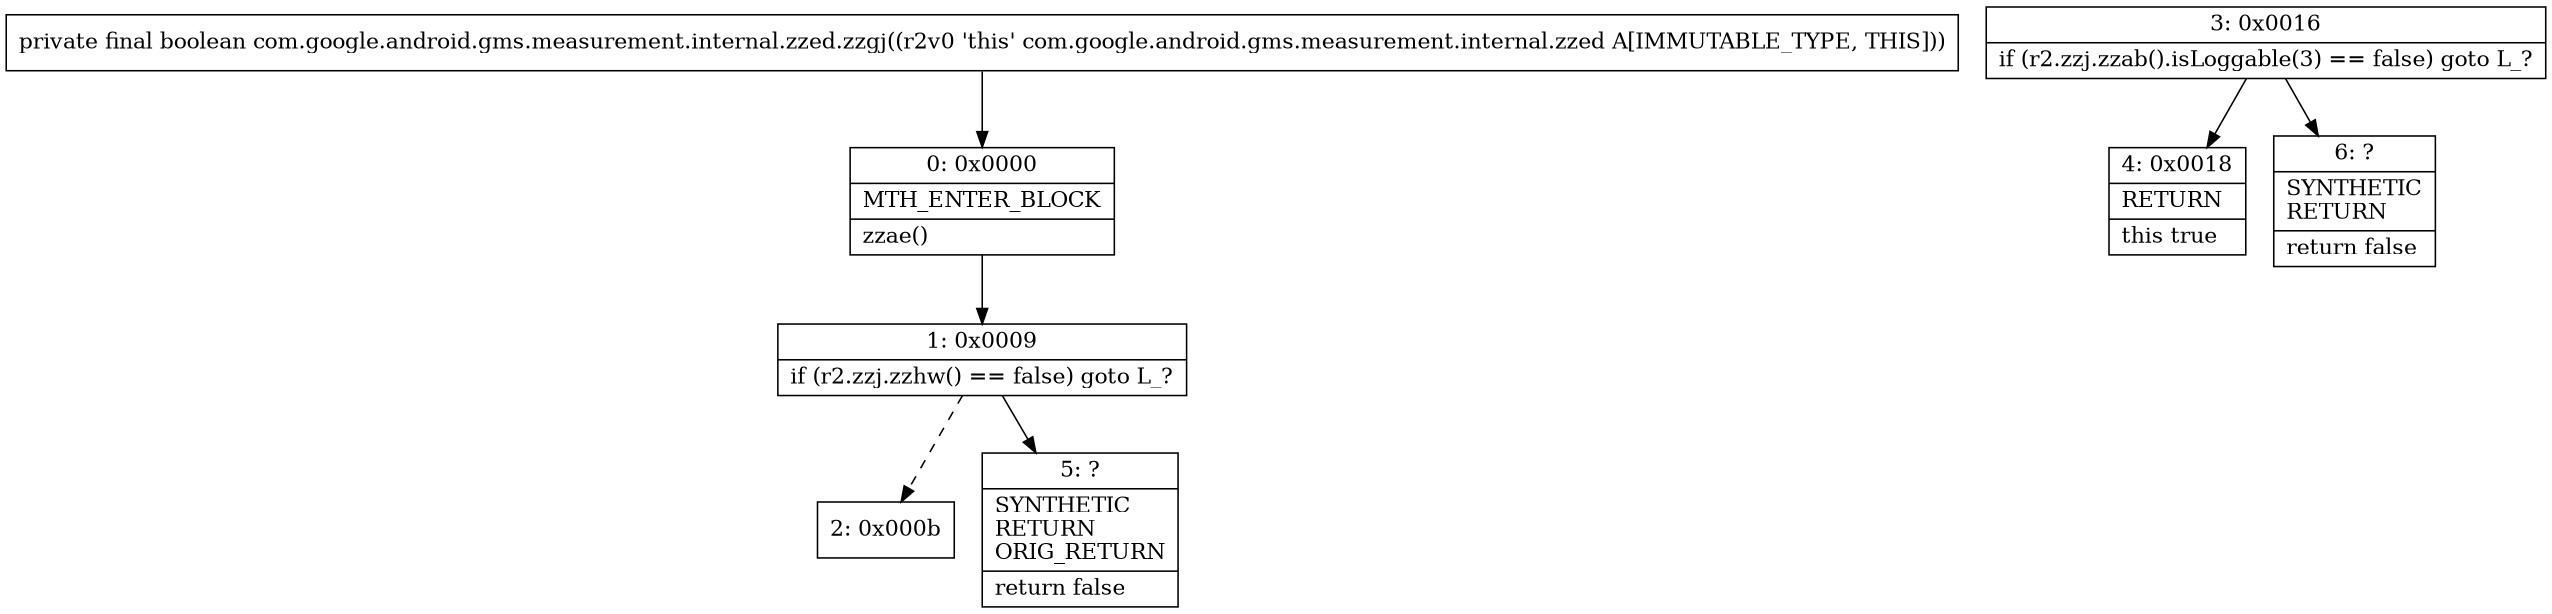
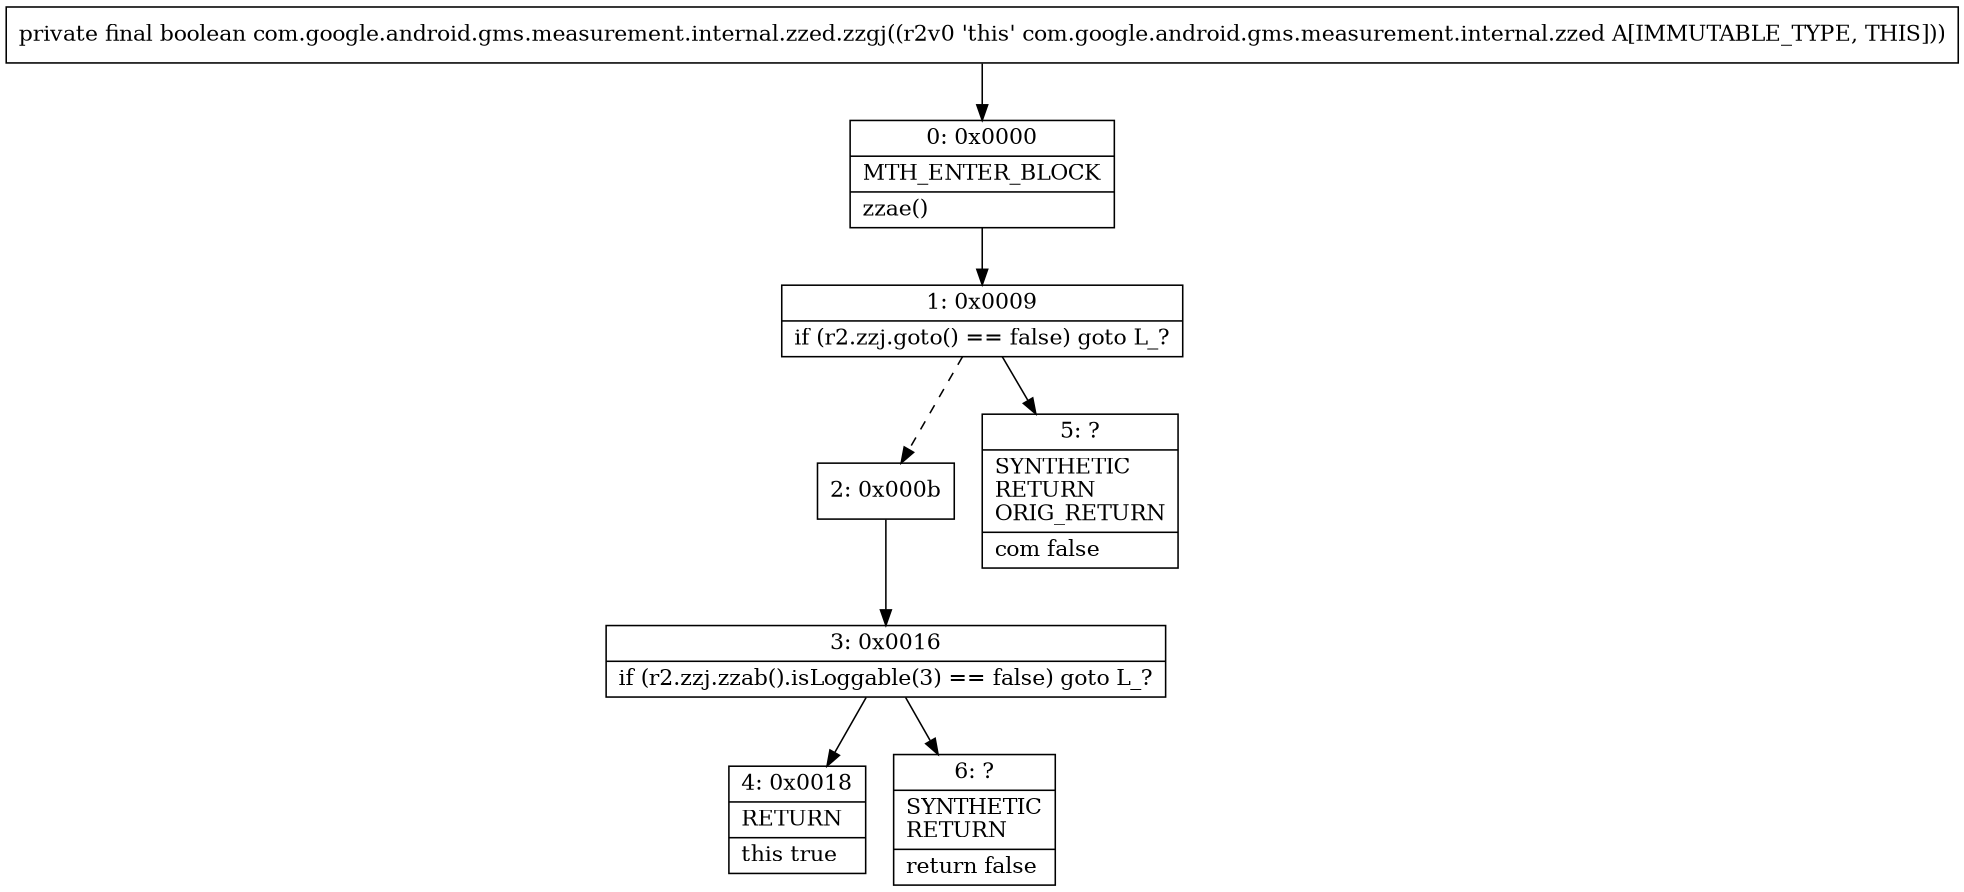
(982, 377) -> (982, 338)
none -> (886, 565)
(1061, 588) -> (1048, 549)
